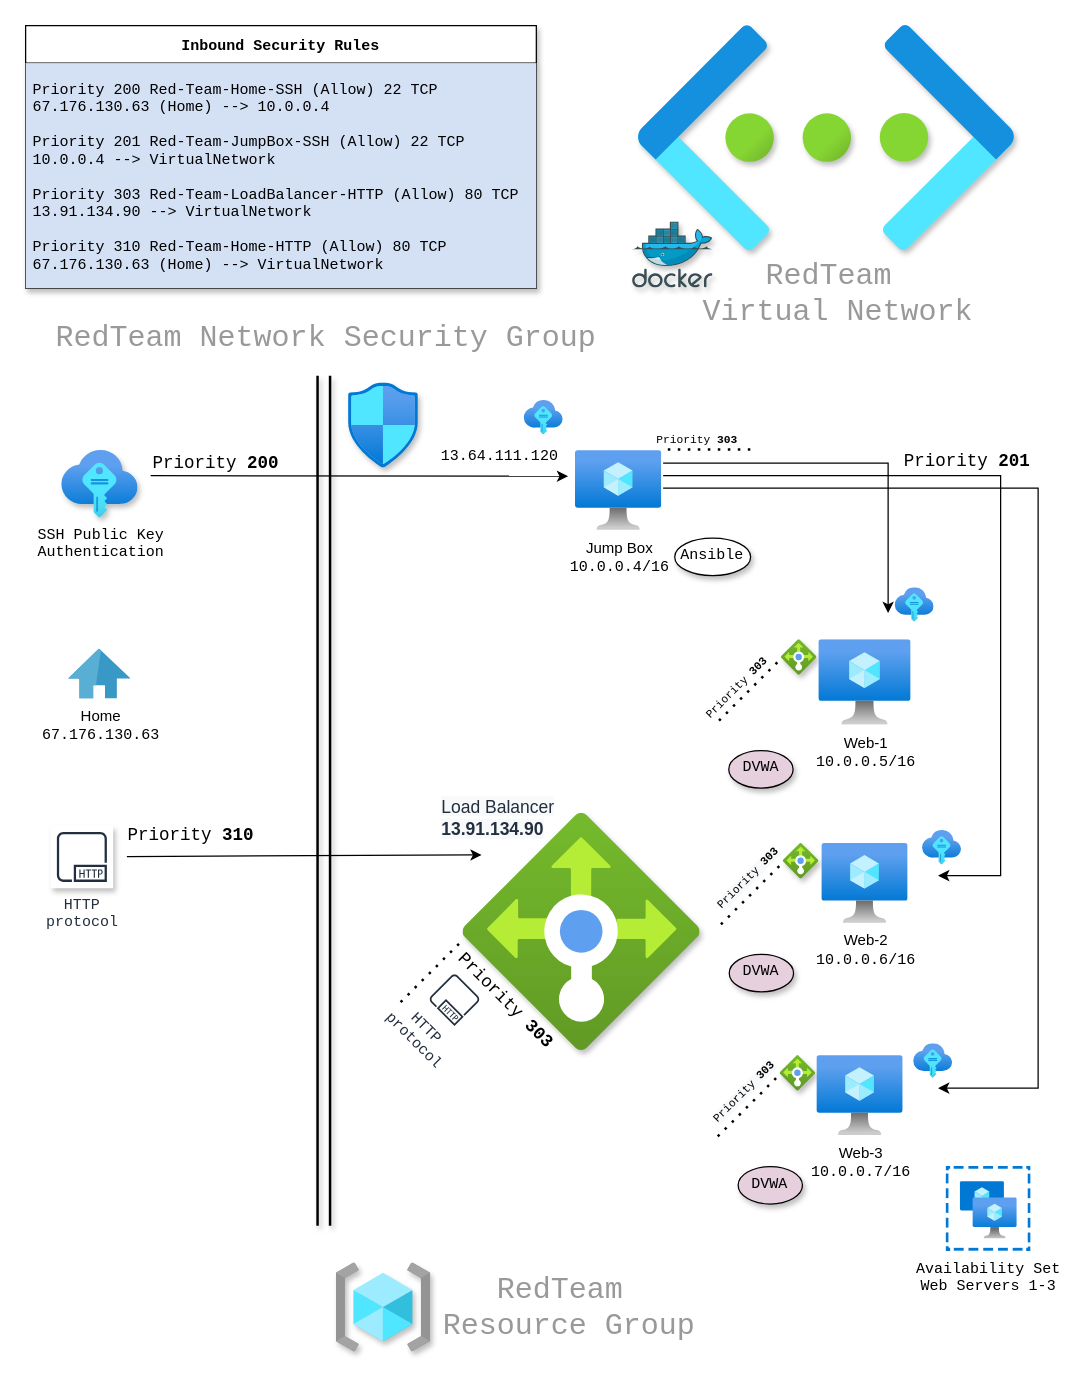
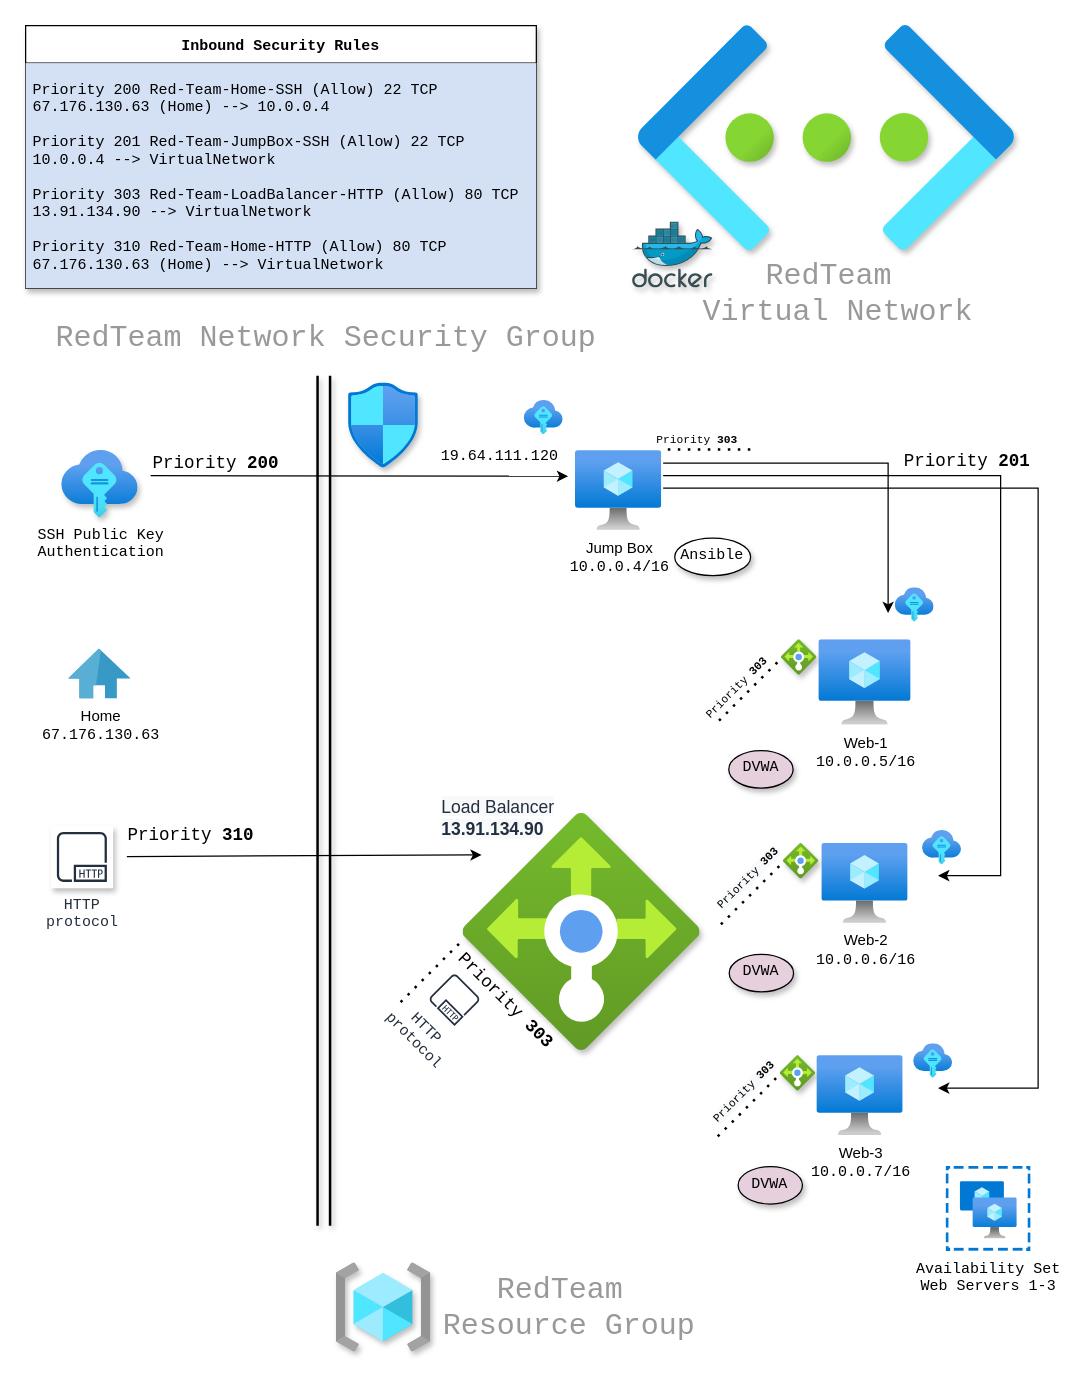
(500, 456) -> (500, 456)
